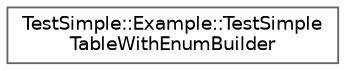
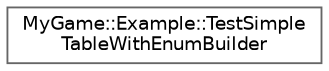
(173, 35) -> (164, 35)
